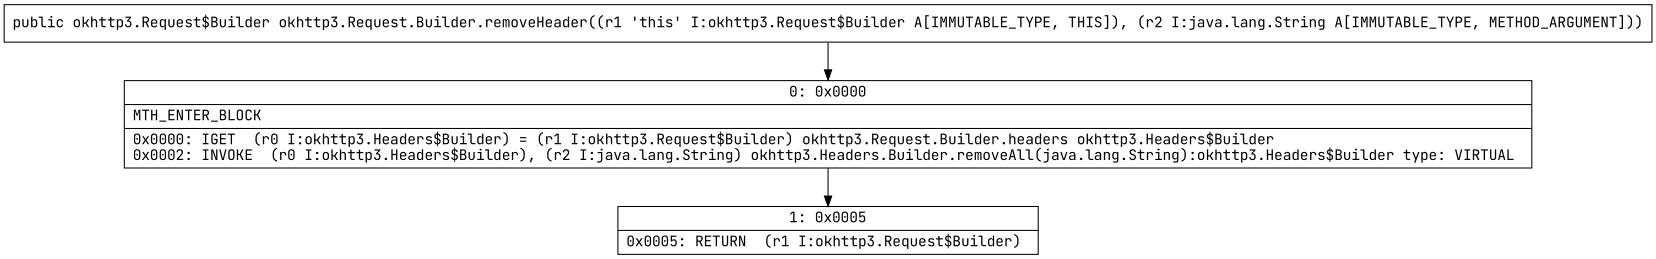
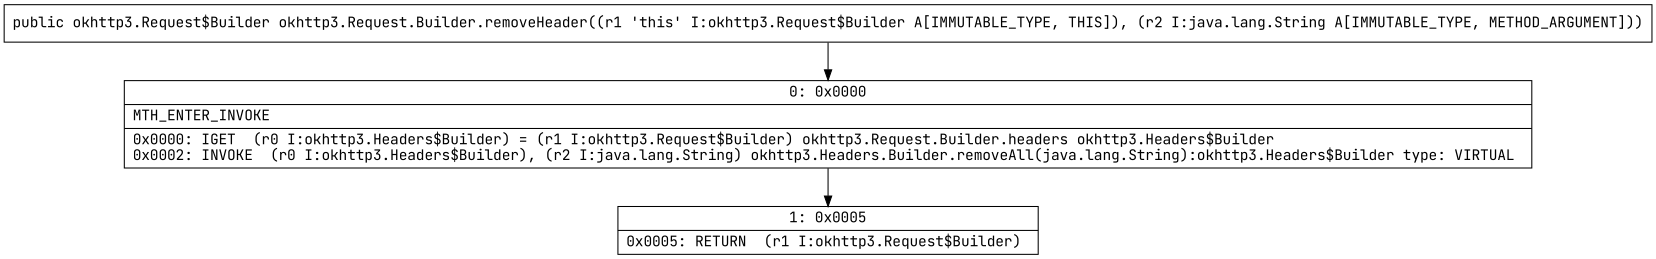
(197, 116) -> (202, 116)
